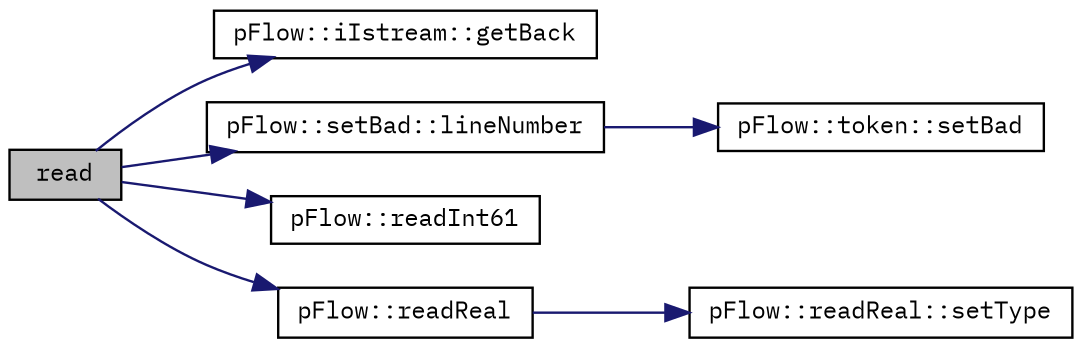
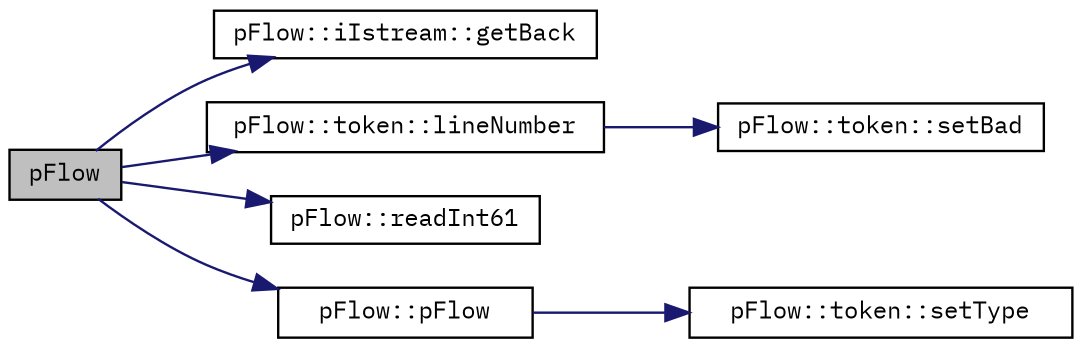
(405, 127) -> (405, 127)
(65, 175) -> (65, 175)
(405, 313) -> (405, 313)
(881, 313) -> (881, 313)
